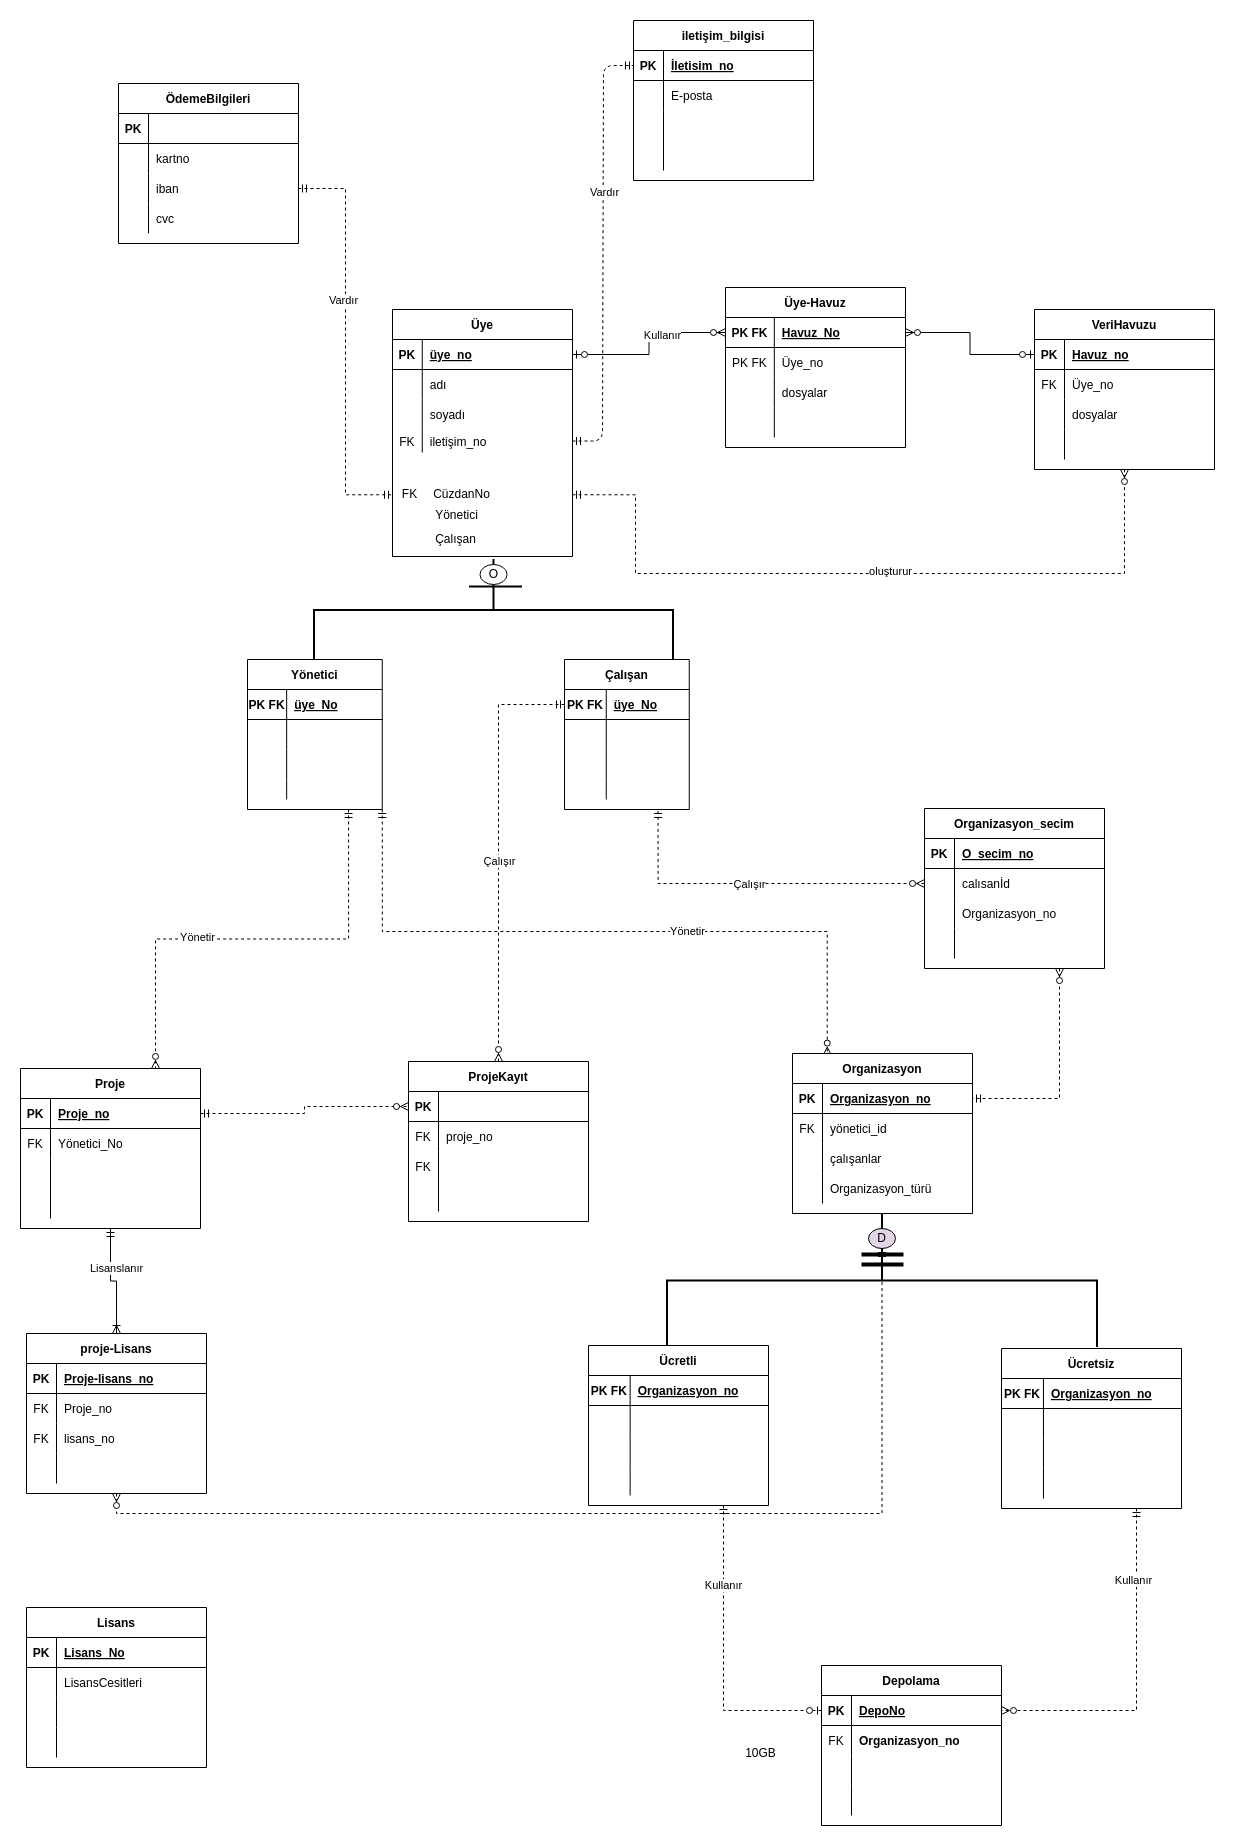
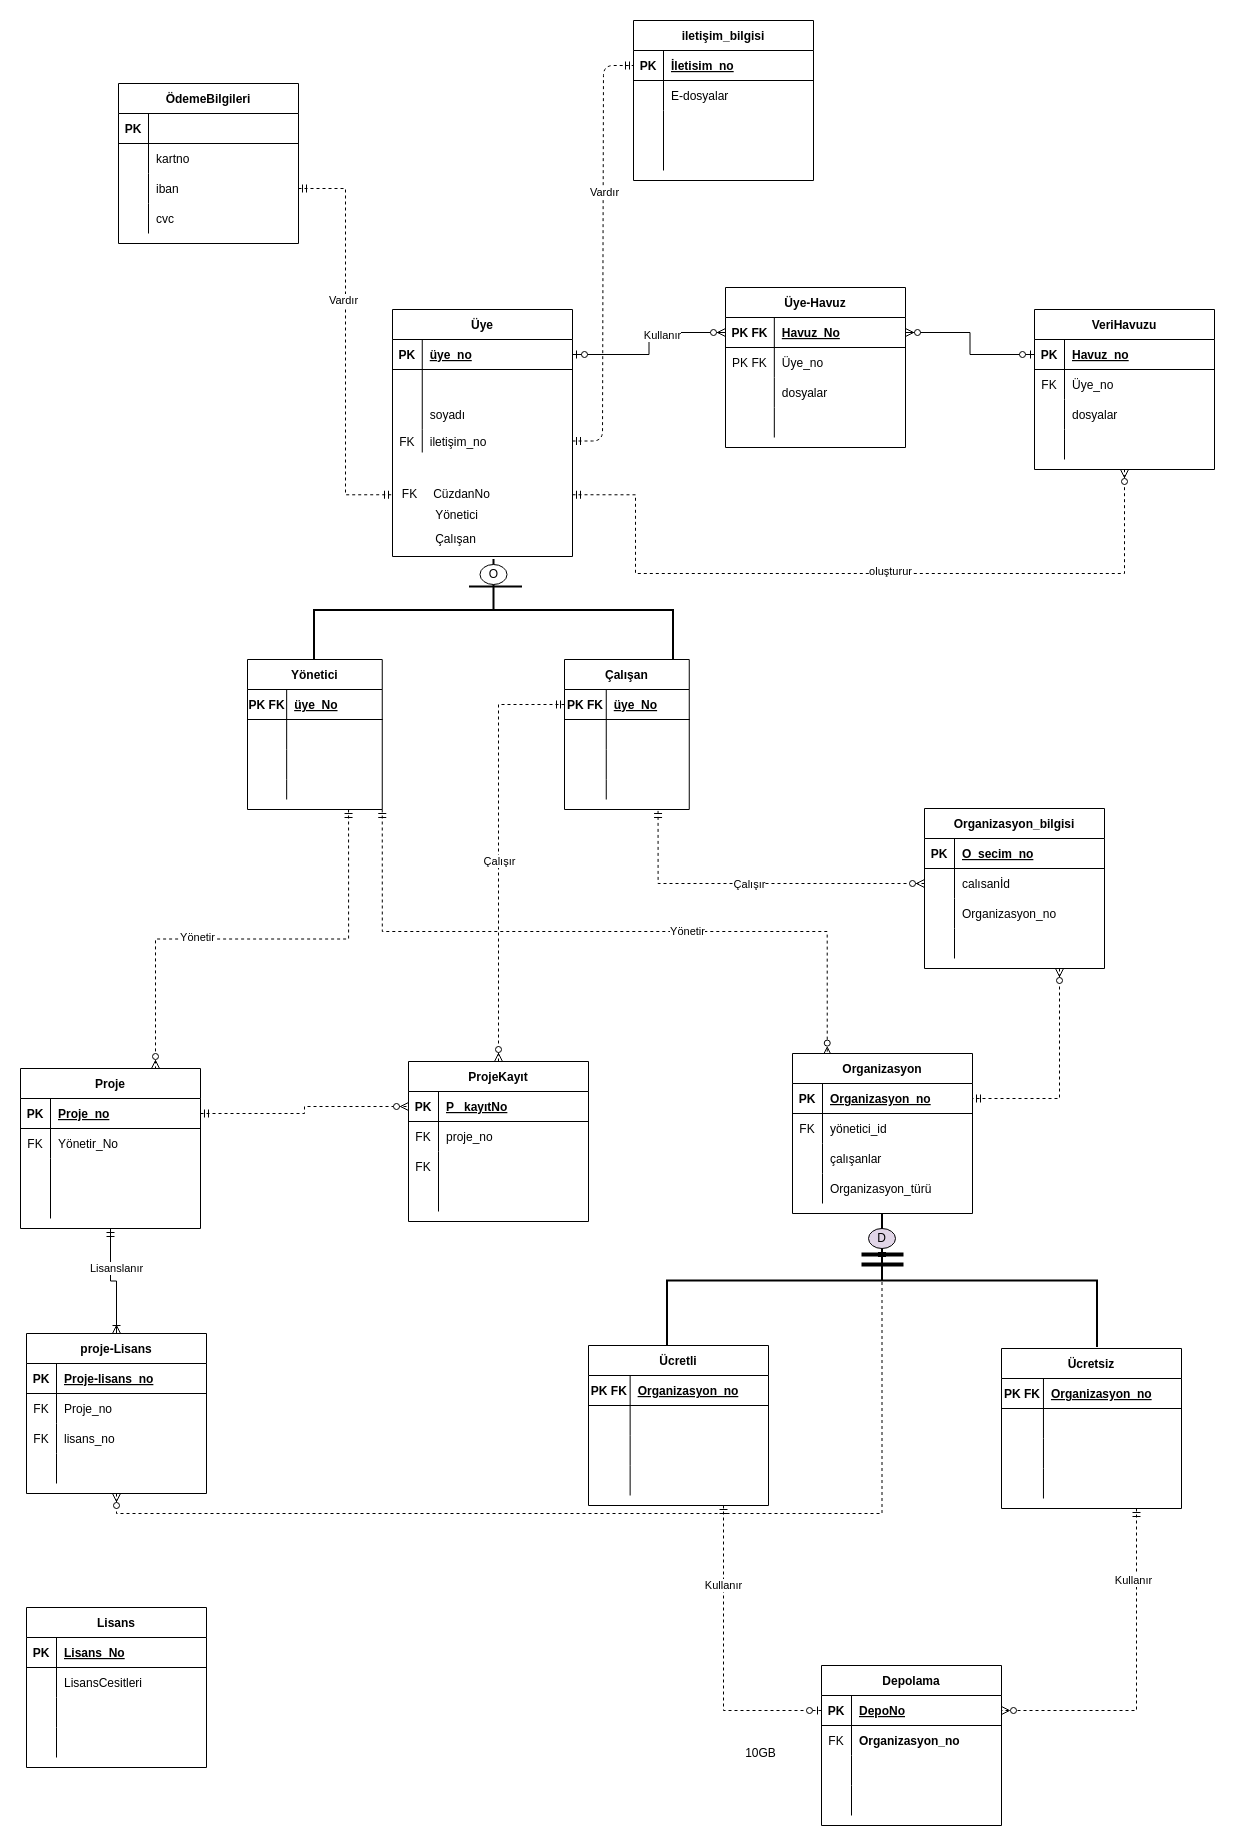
(695, 96) -> (703, 96)
(497, 385) -> none
(1014, 824) -> (1014, 824)
none -> (514, 1107)
(92, 1144) -> (90, 1144)
